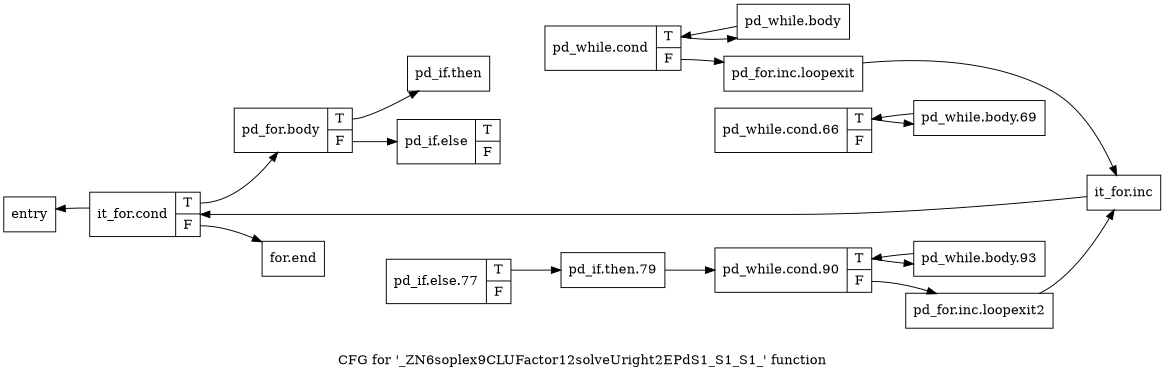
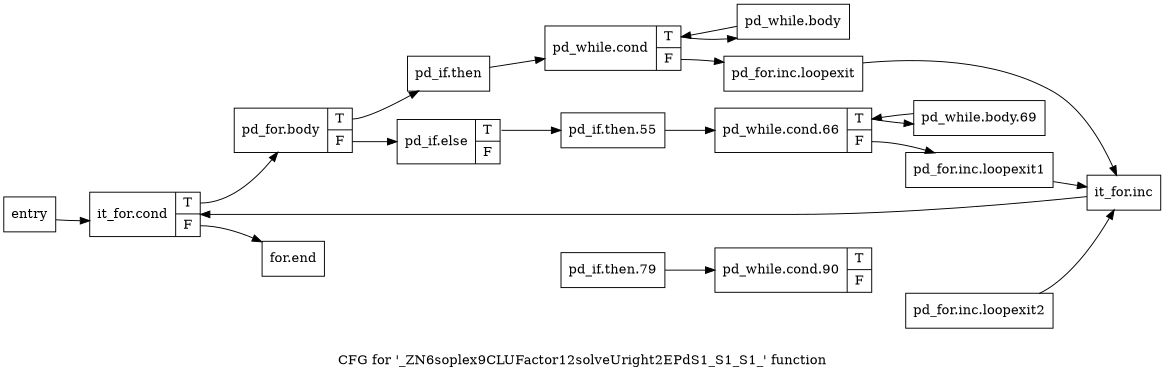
none -> (512, 64)
none -> (613, 130)
none -> (979, 170)
(78, 208) -> (68, 220)
(979, 259) -> none
(449, 281) -> none
(900, 284) -> none
